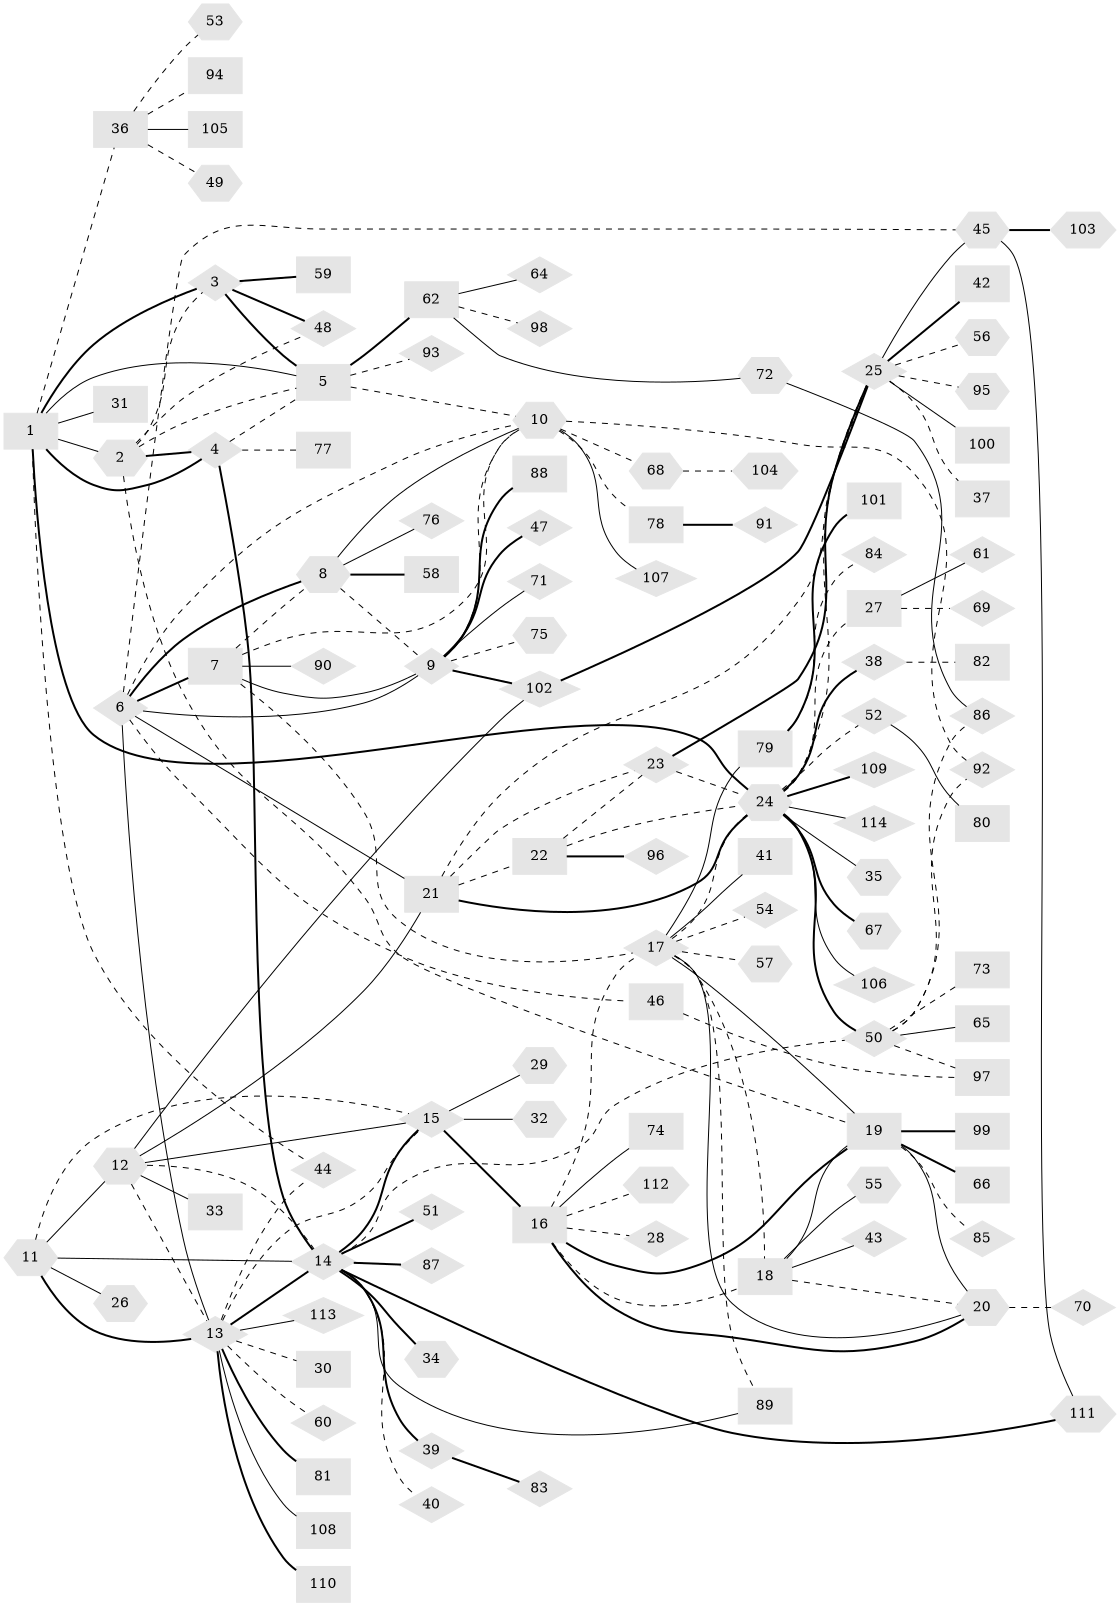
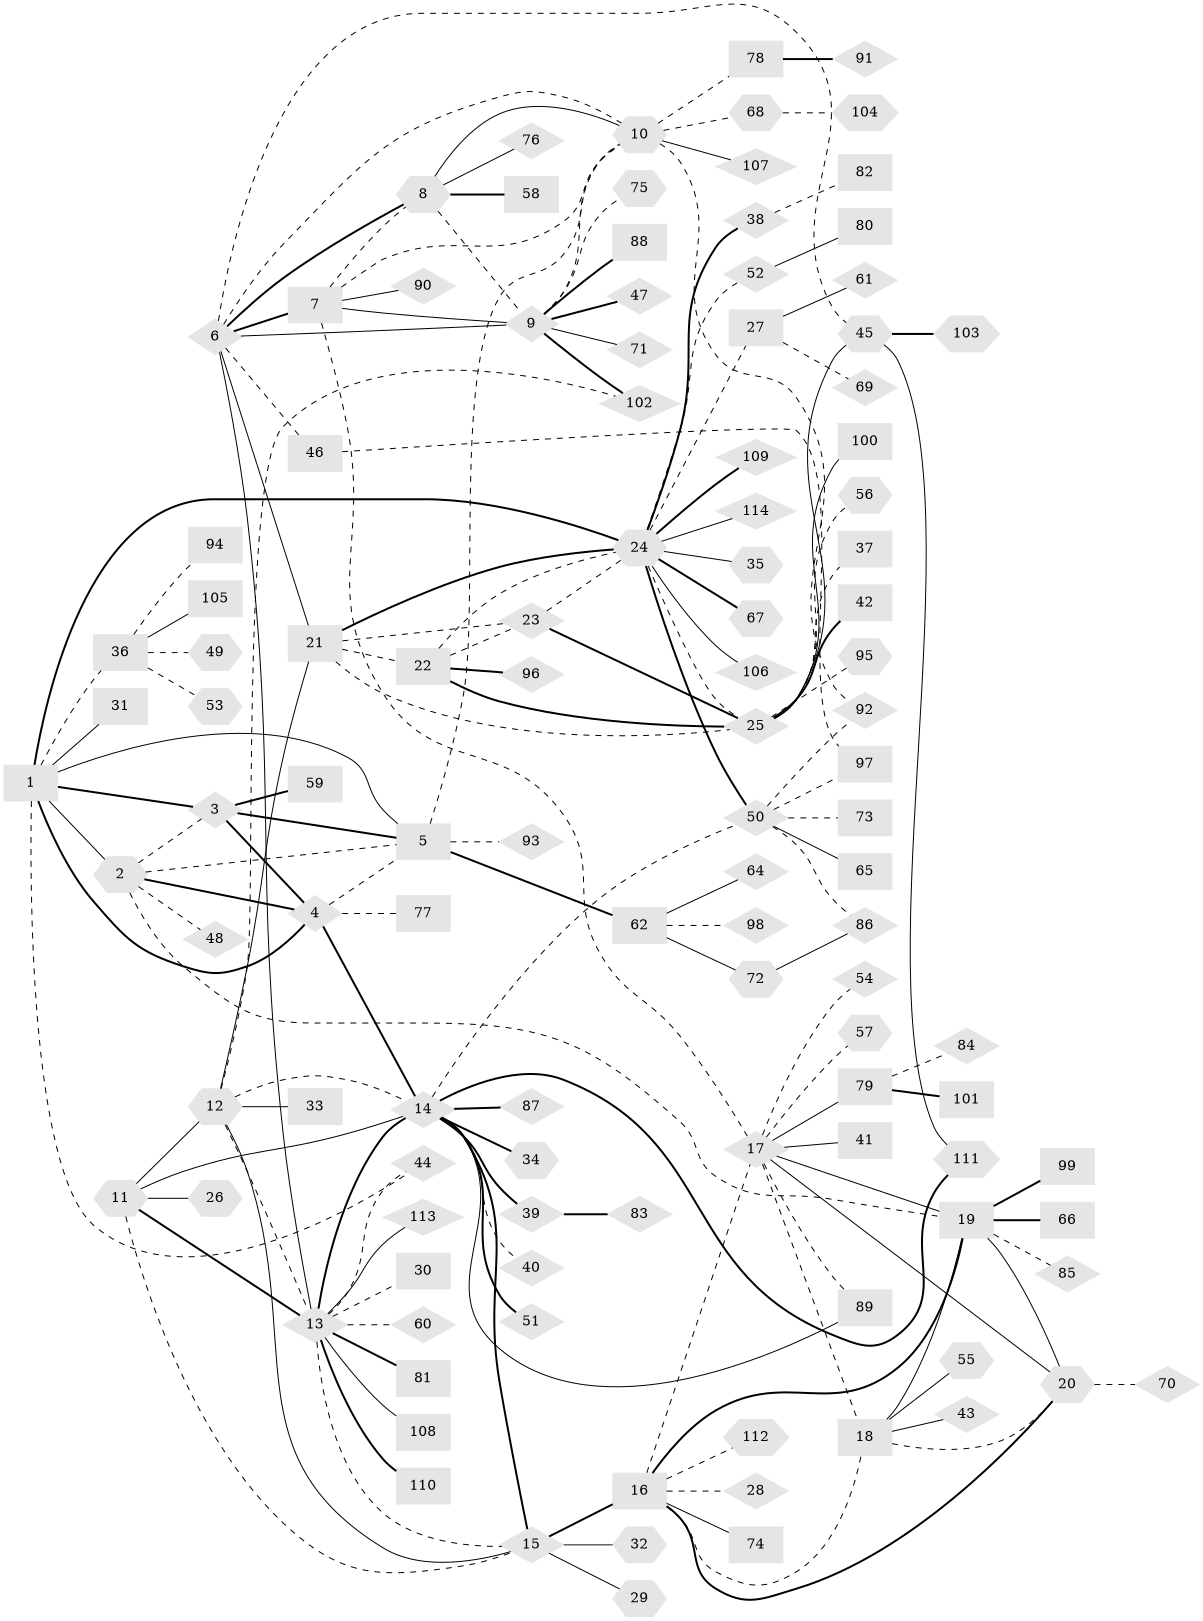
(269, 305) -> (257, 853)
(762, 579) -> (585, 718)
(713, 879) -> none
(310, 928) -> (258, 558)
